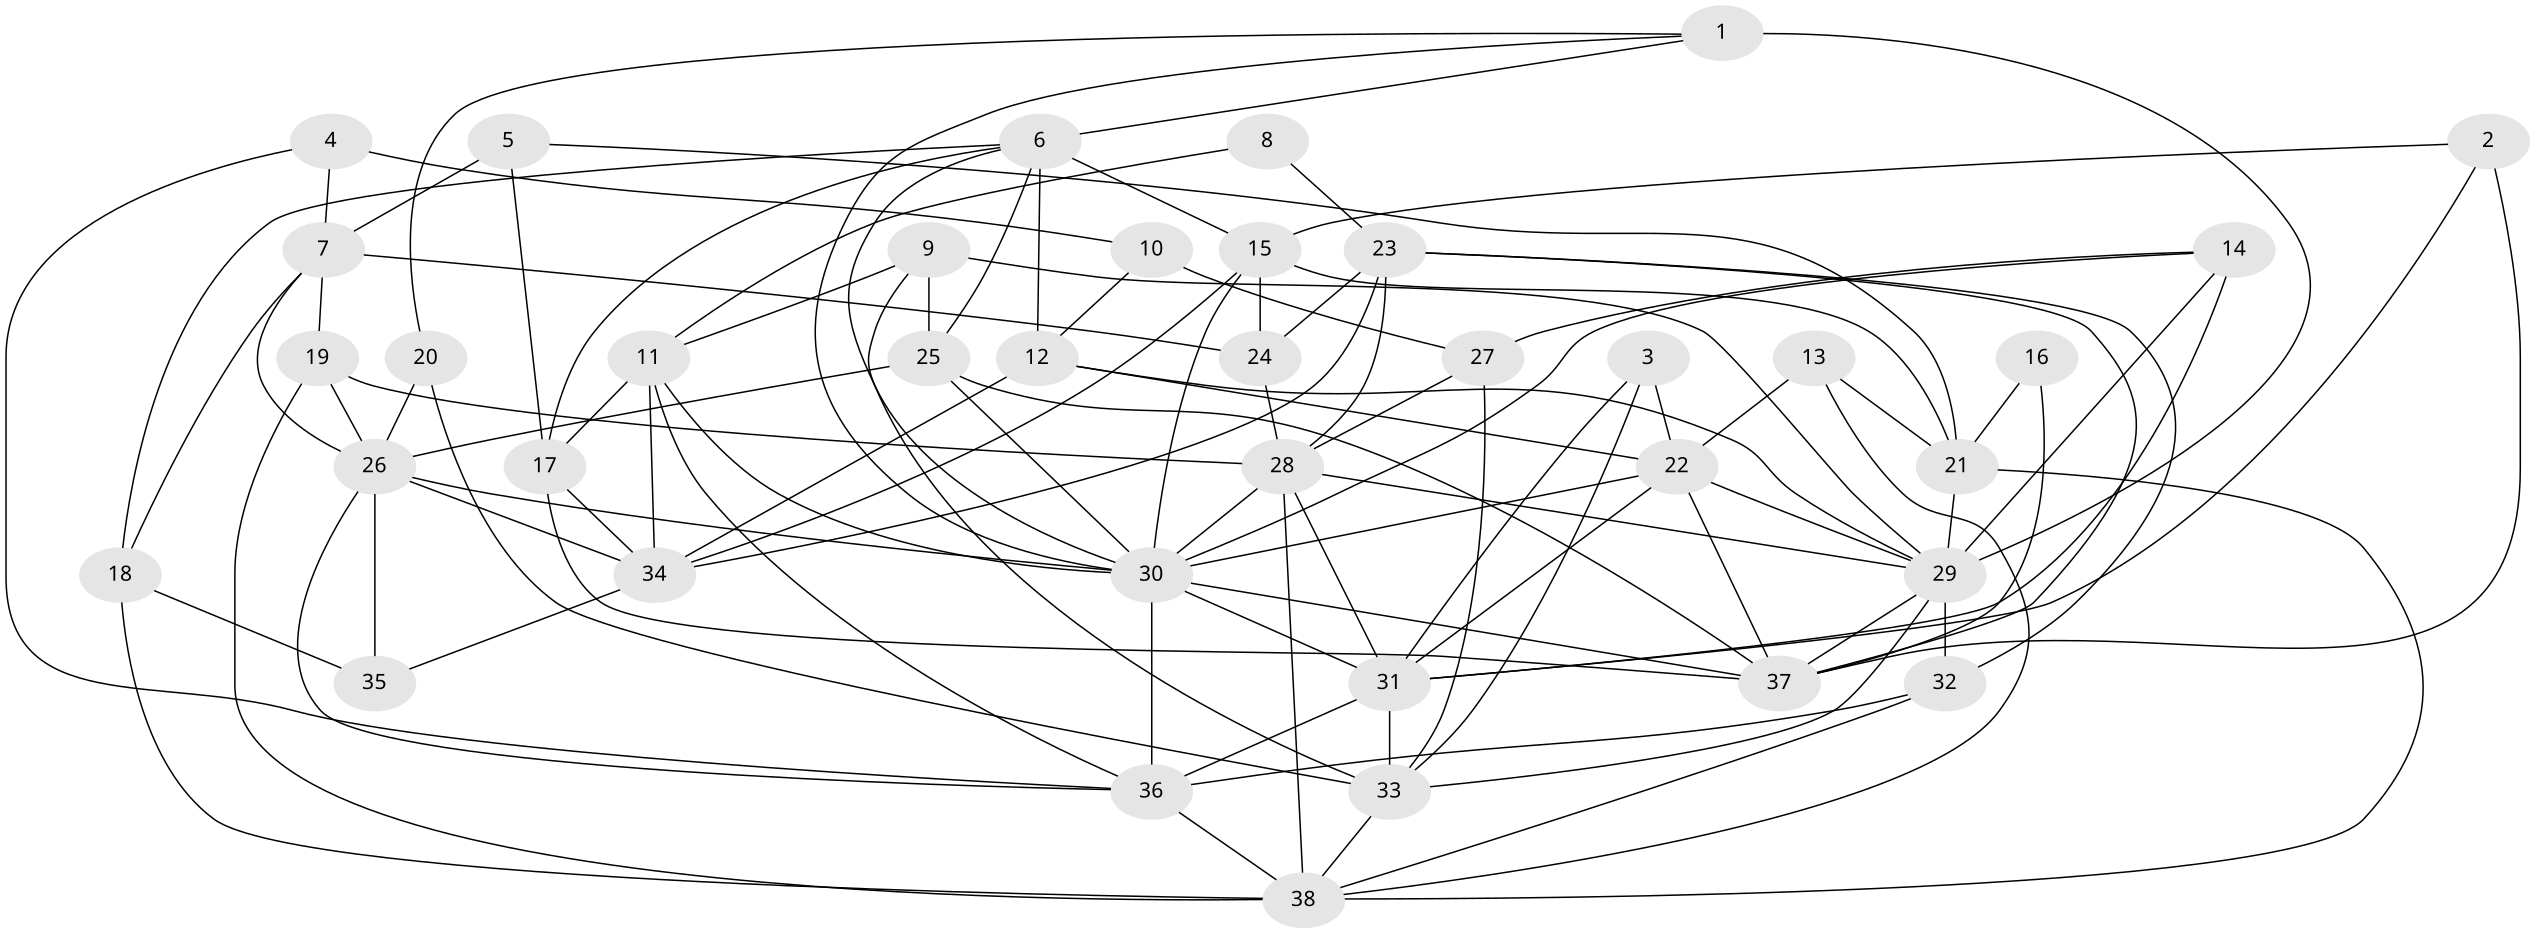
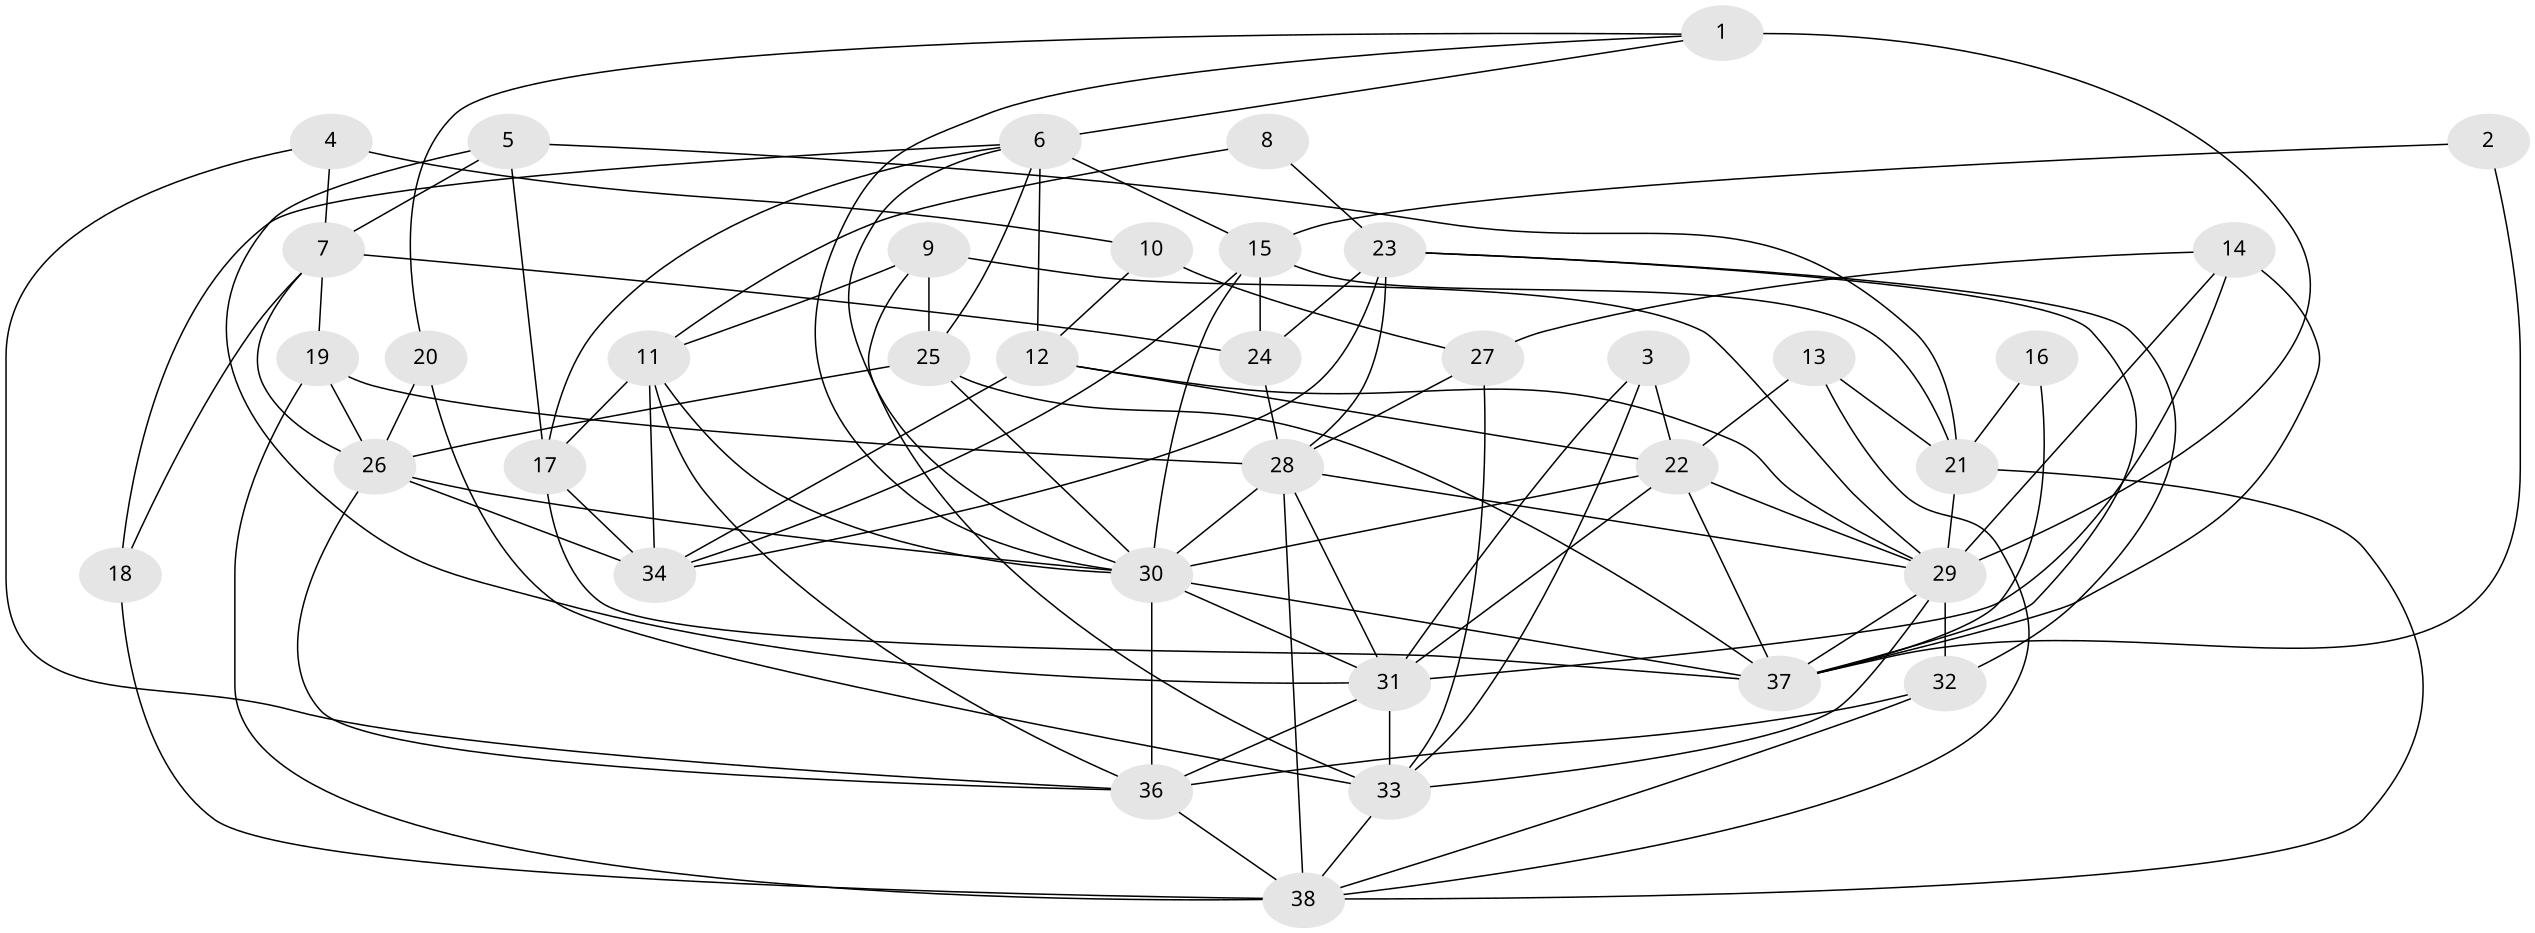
(1606, 327) -> (2163, 555)
(2046, 604) -> (522, 593)
(375, 684) -> none
